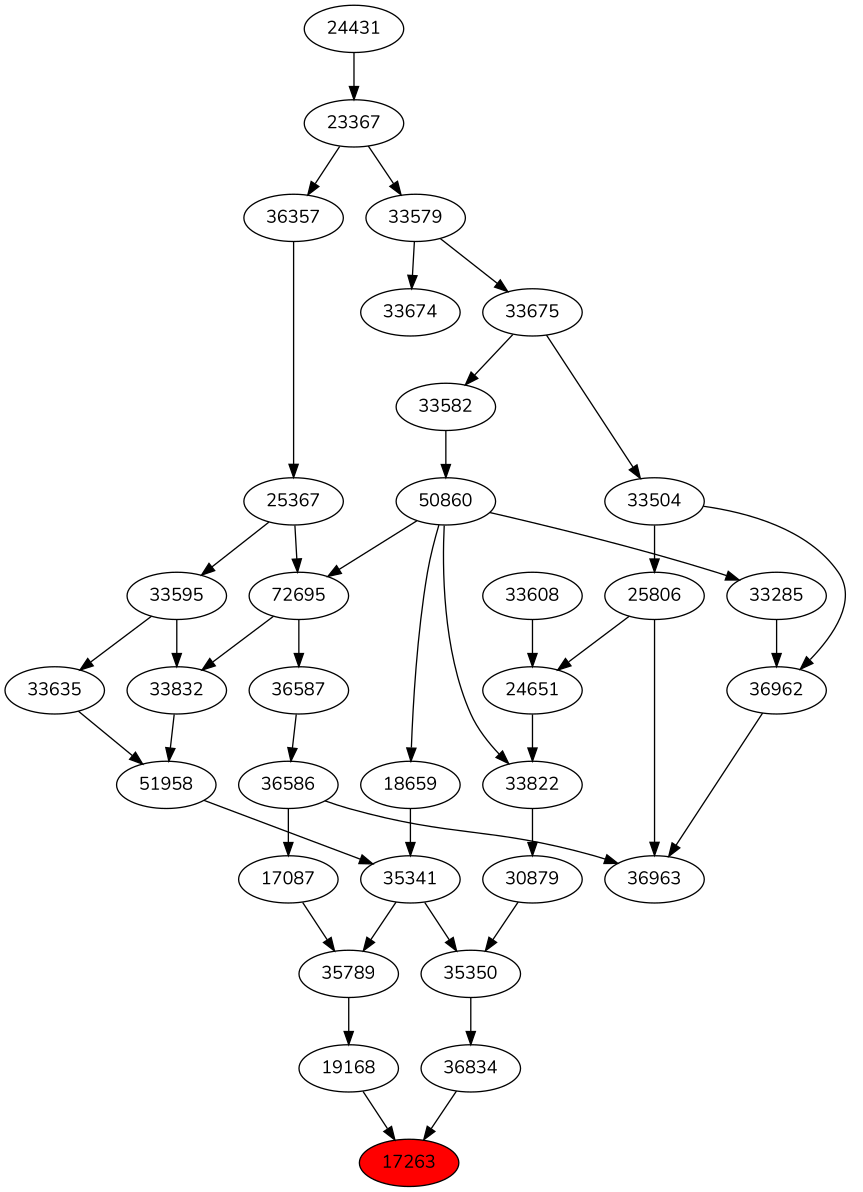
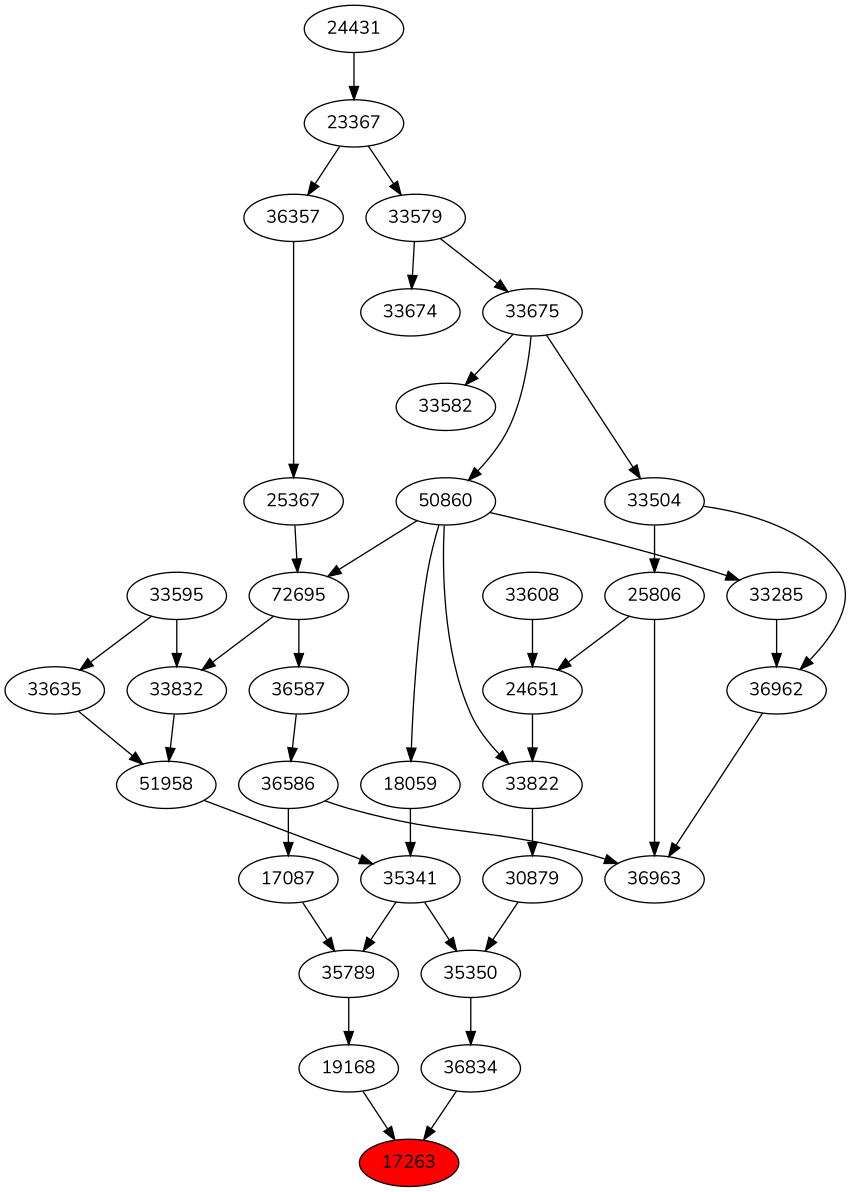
(446, 448) -> (517, 409)
(240, 545) -> none
(410, 785) -> (410, 785)
